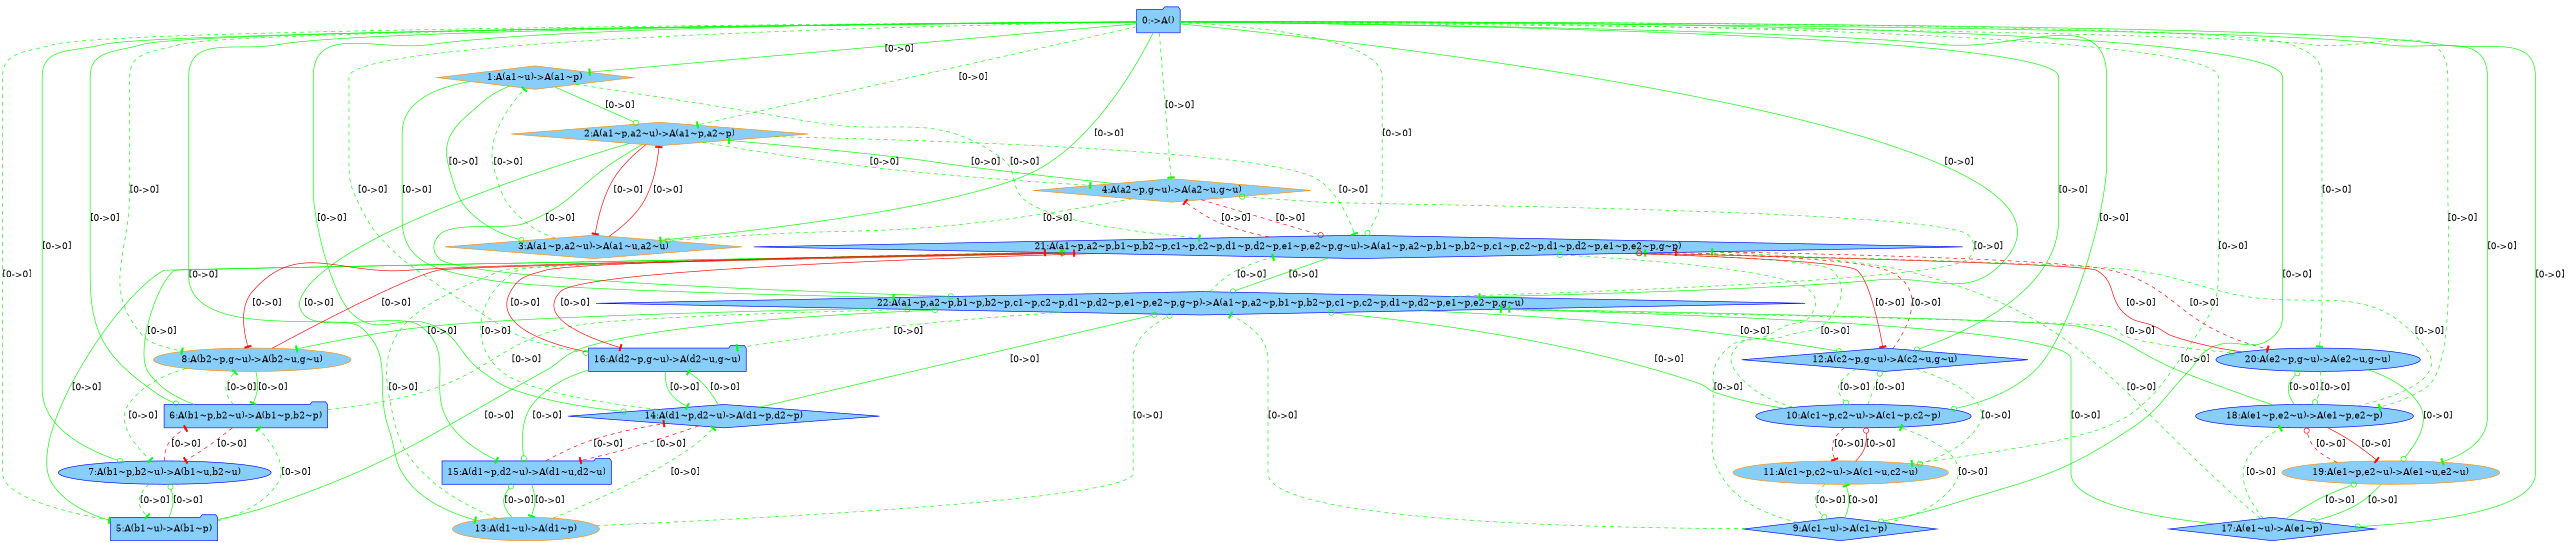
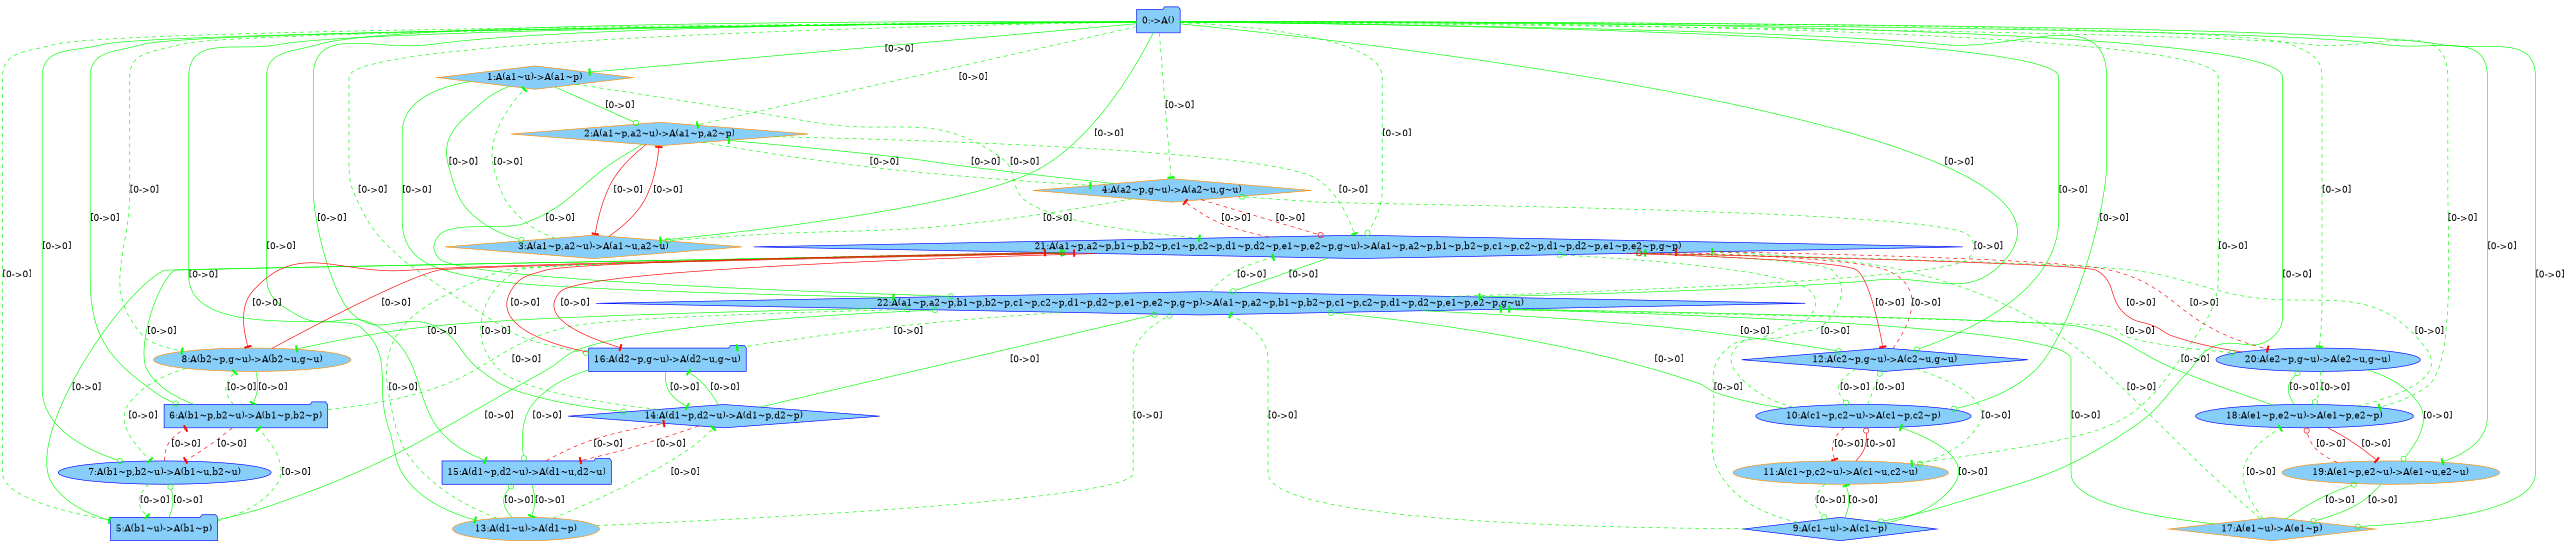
(323, 273) -> (299, 49)
(1956, 481) -> (1956, 481)
(2272, 529) -> (2272, 529)
